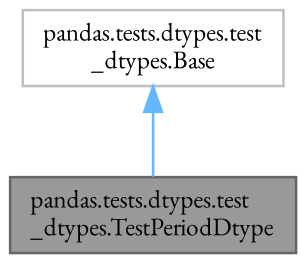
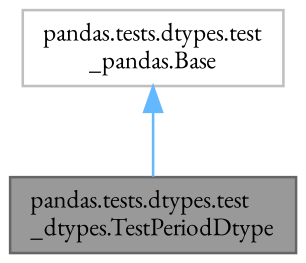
(153, 48) -> (153, 48)
